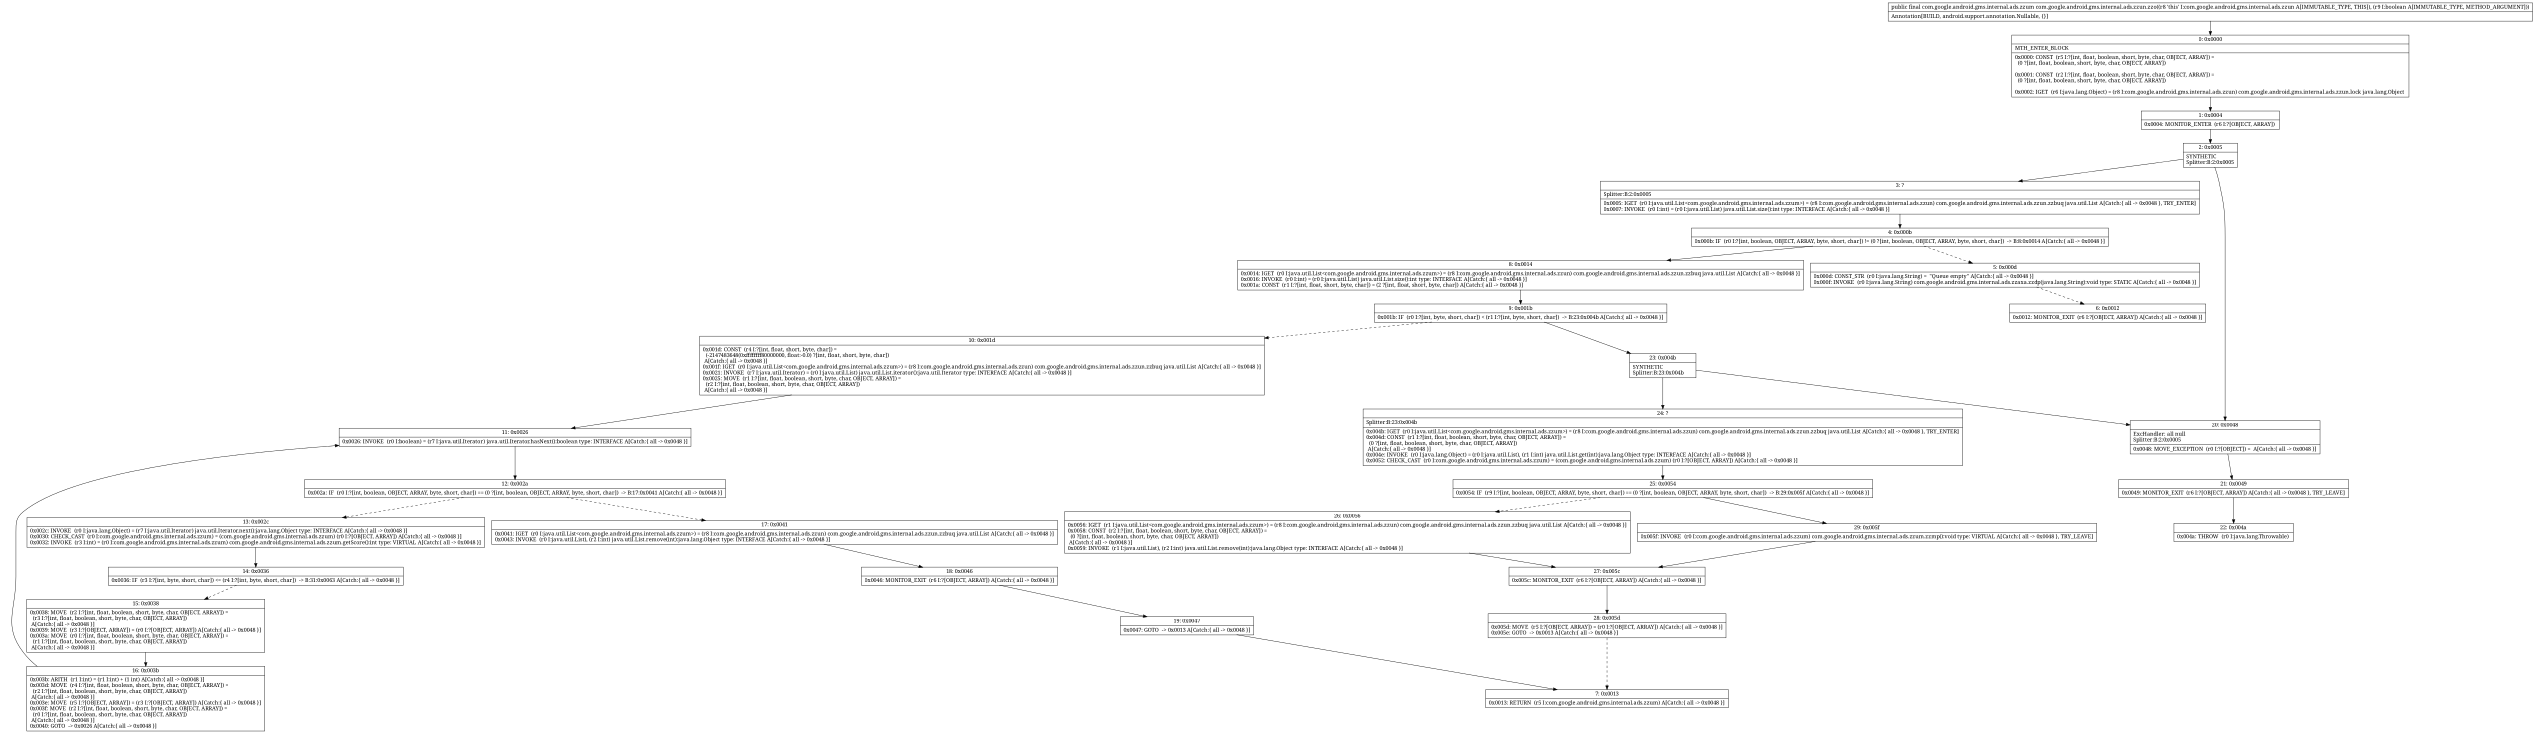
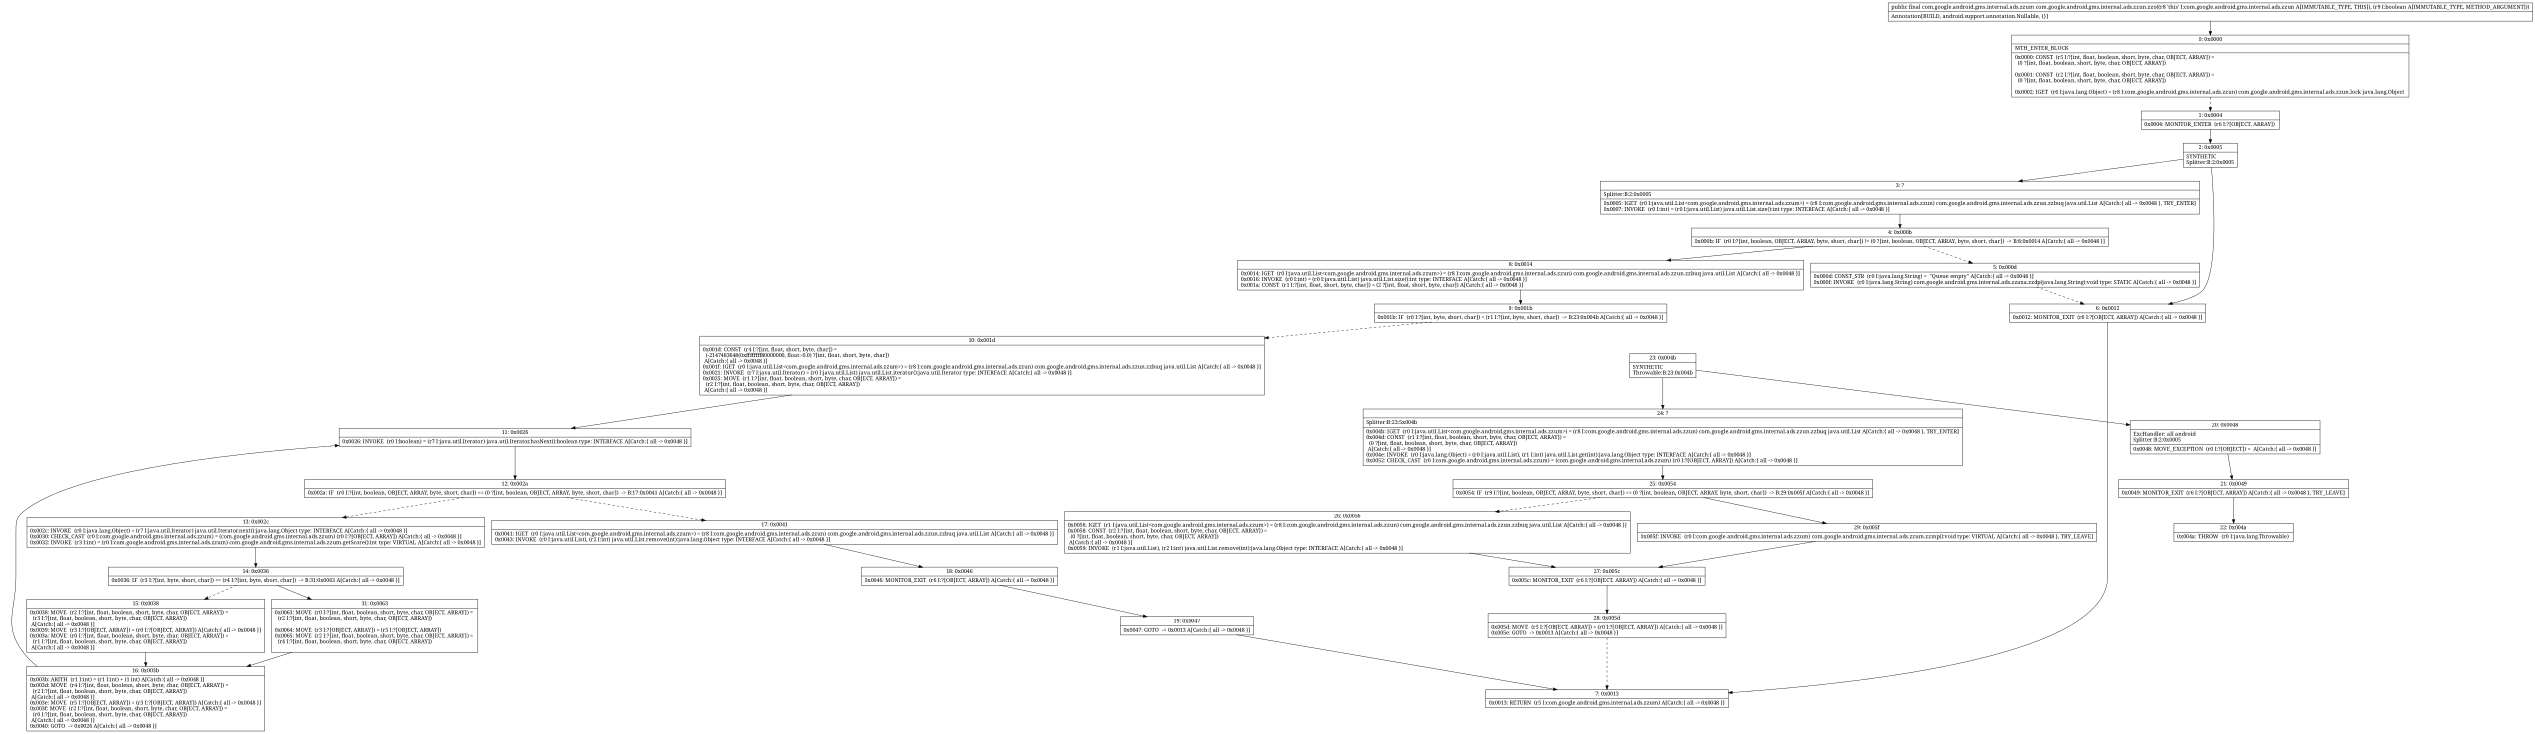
(2210, 102) -> (2210, 102)
(2225, 291) -> (2213, 246)
(1586, 337) -> none
(1658, 373) -> (1663, 373)
(1392, 422) -> (1392, 422)
(2160, 434) -> (2165, 434)
none -> (375, 626)
none -> (2057, 631)
